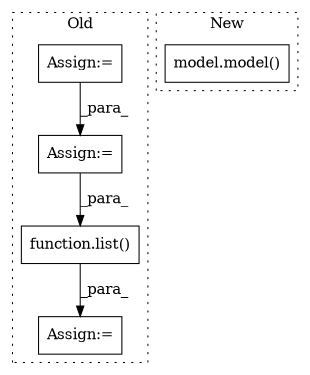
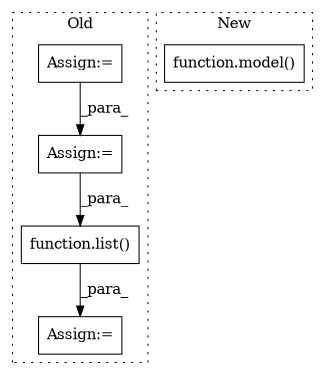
(227, 64) -> (234, 64)
